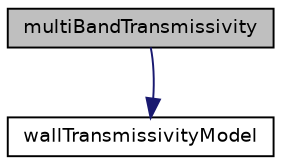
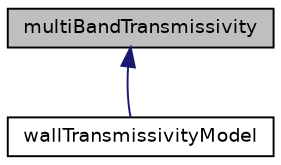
(154, 73) -> (128, 92)
